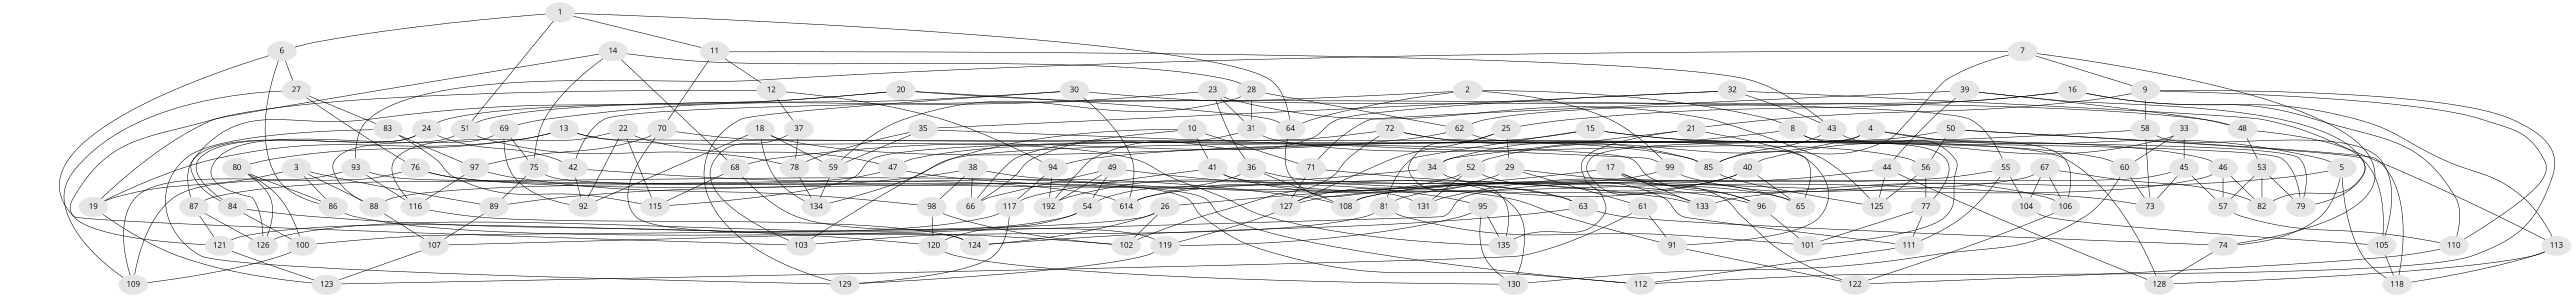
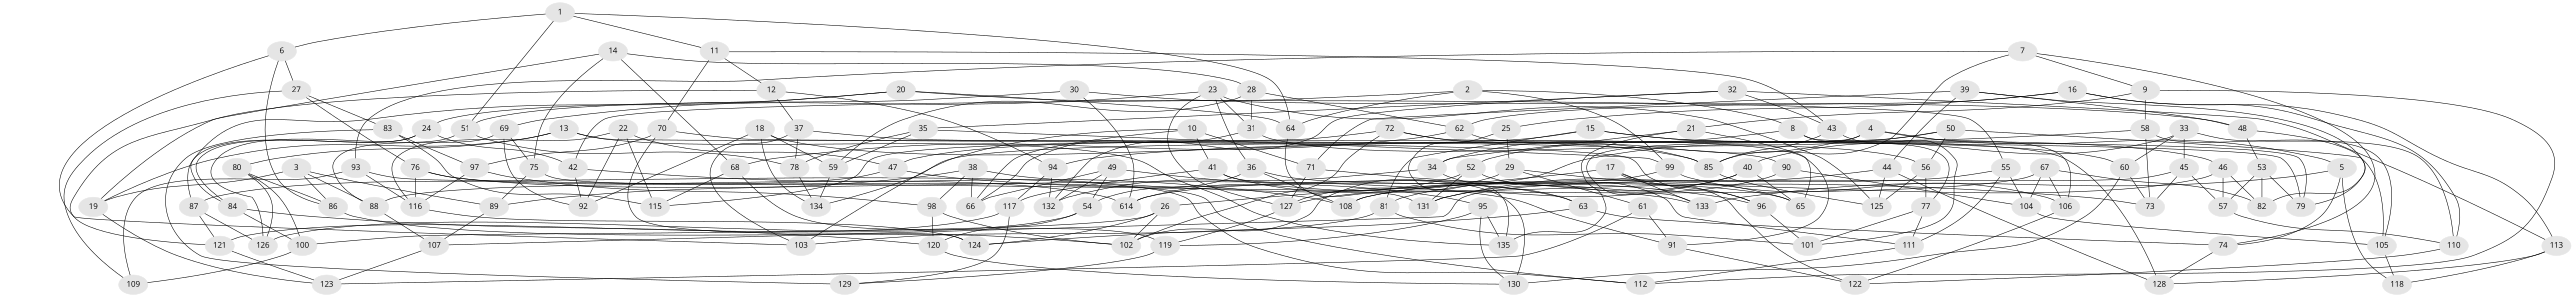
(2420, 107) -> (2361, 143)
(777, 114) -> none
(2233, 146) -> (1571, 164)
(1393, 159) -> (1182, 167)
none -> (1786, 168)
(195, 189) -> (415, 188)
(1048, 207) -> (1048, 207)
